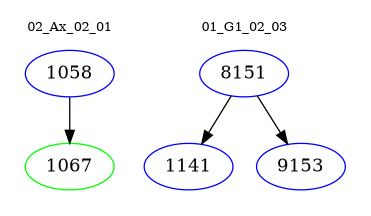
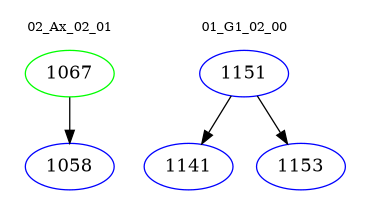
(245, 28) -> (245, 28)
(244, 74) -> (244, 74)
(70, 114) -> (70, 114)
(301, 167) -> (301, 167)
